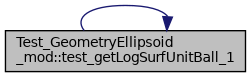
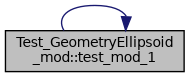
(125, 51) -> (95, 51)
